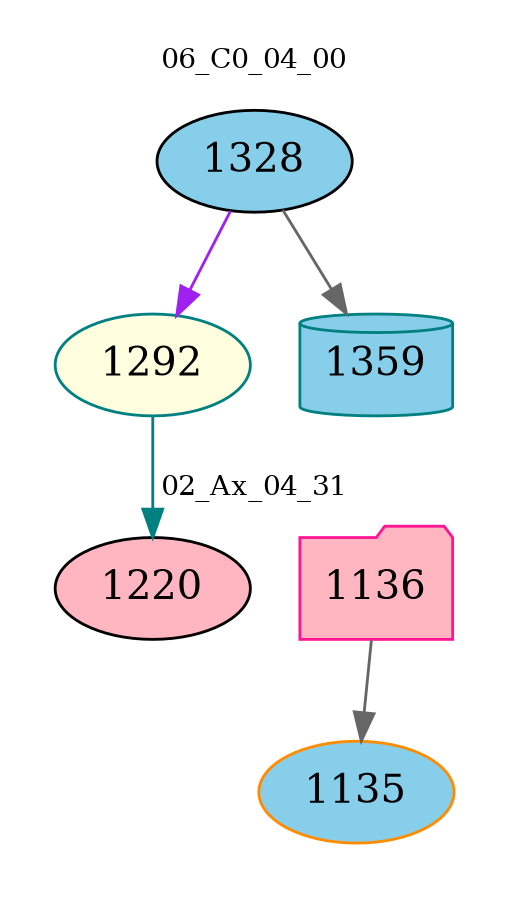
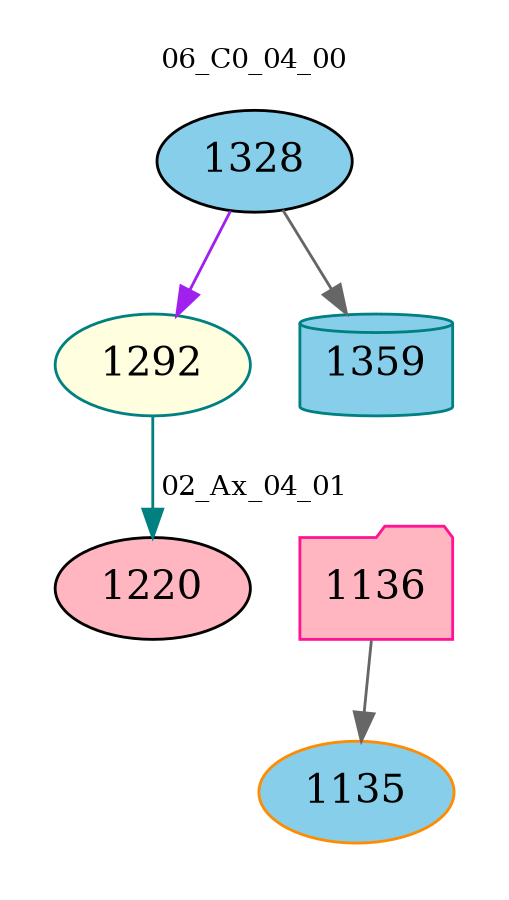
(255, 488) -> (255, 488)
